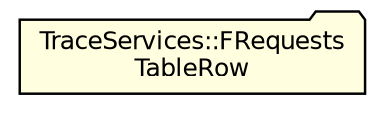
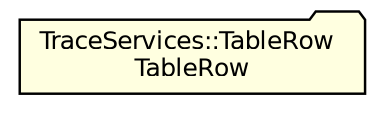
(192, 57) -> (192, 57)
